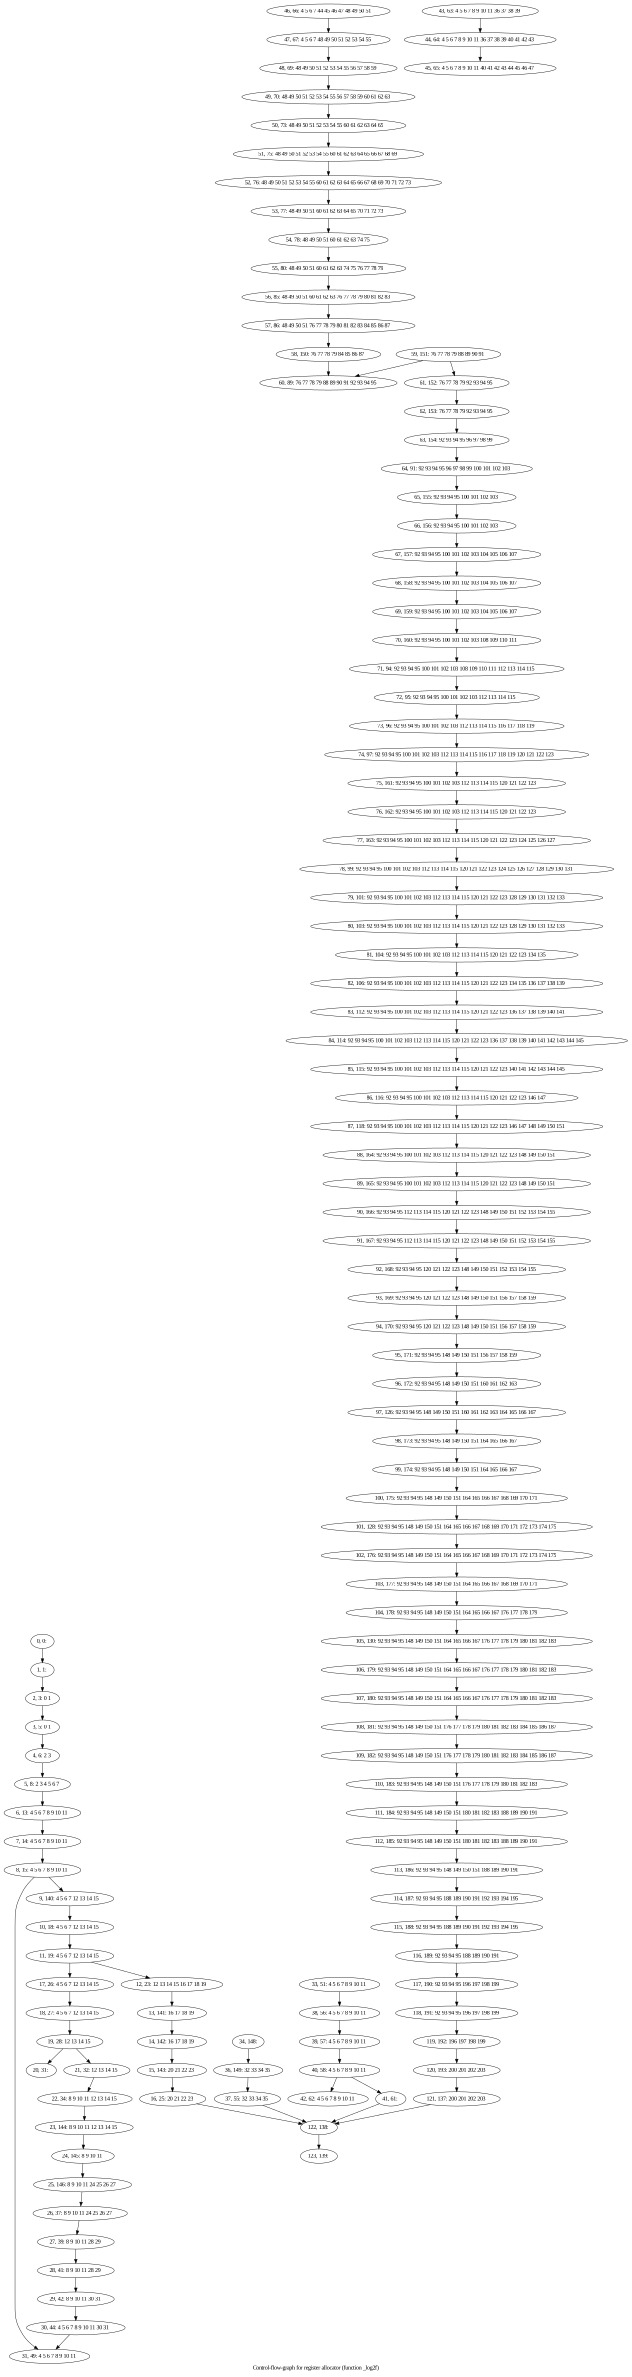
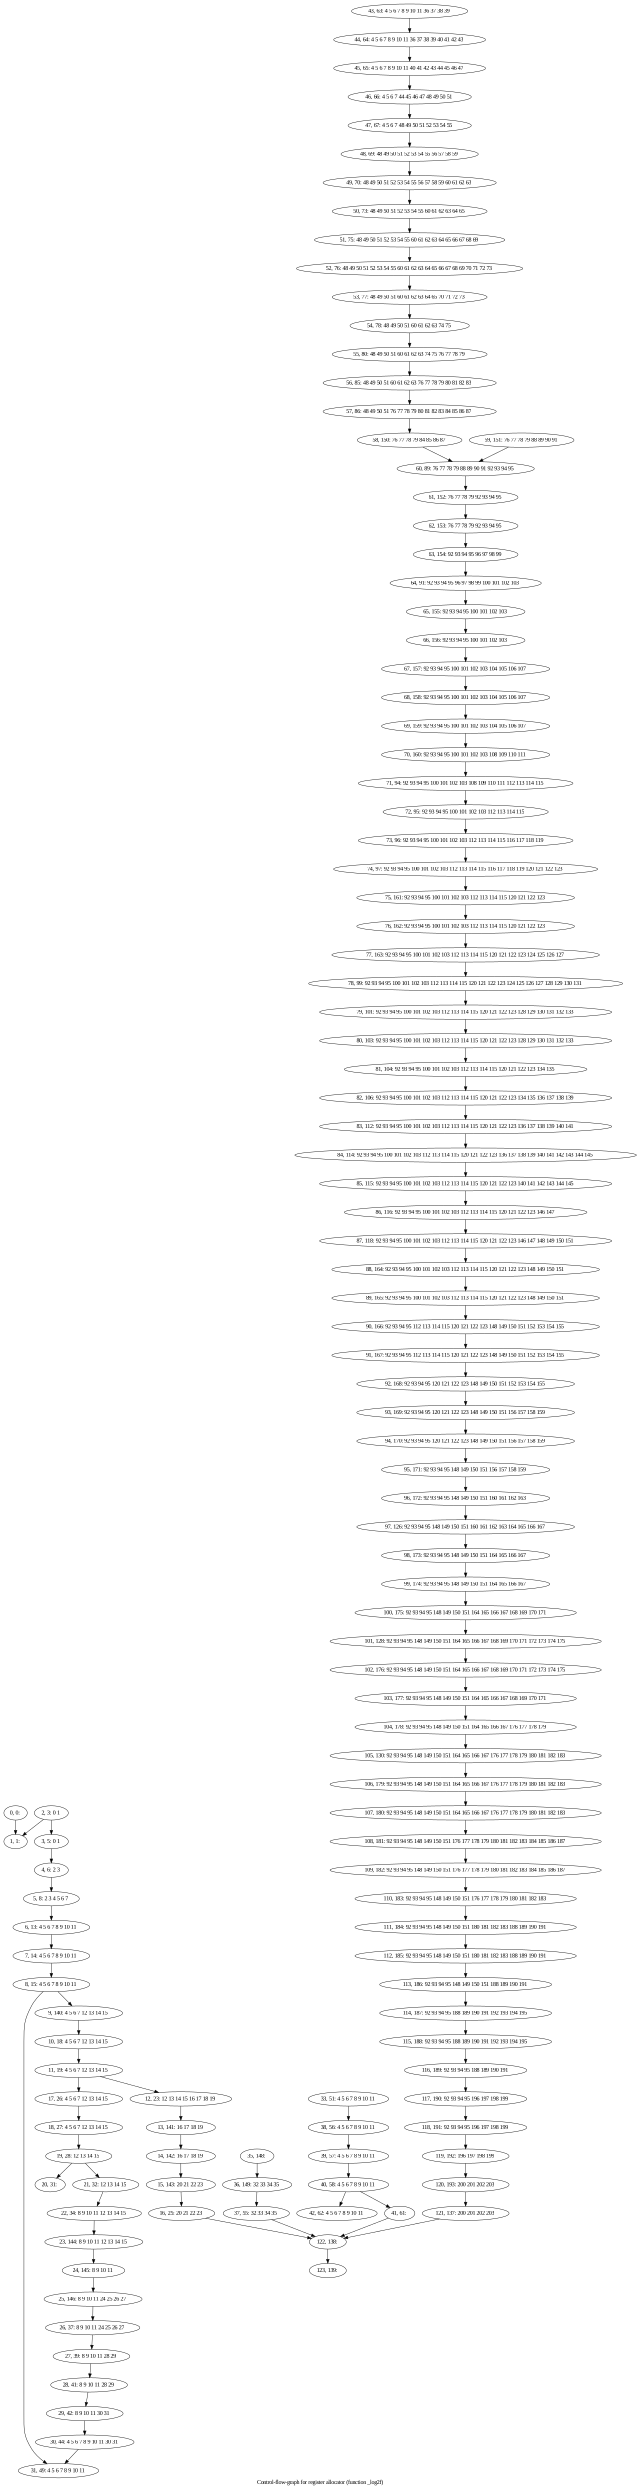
none -> (410, 81)
(452, 367) -> (466, 481)
(42, 1682) -> (35, 1826)
(248, 2042) -> (257, 2156)
